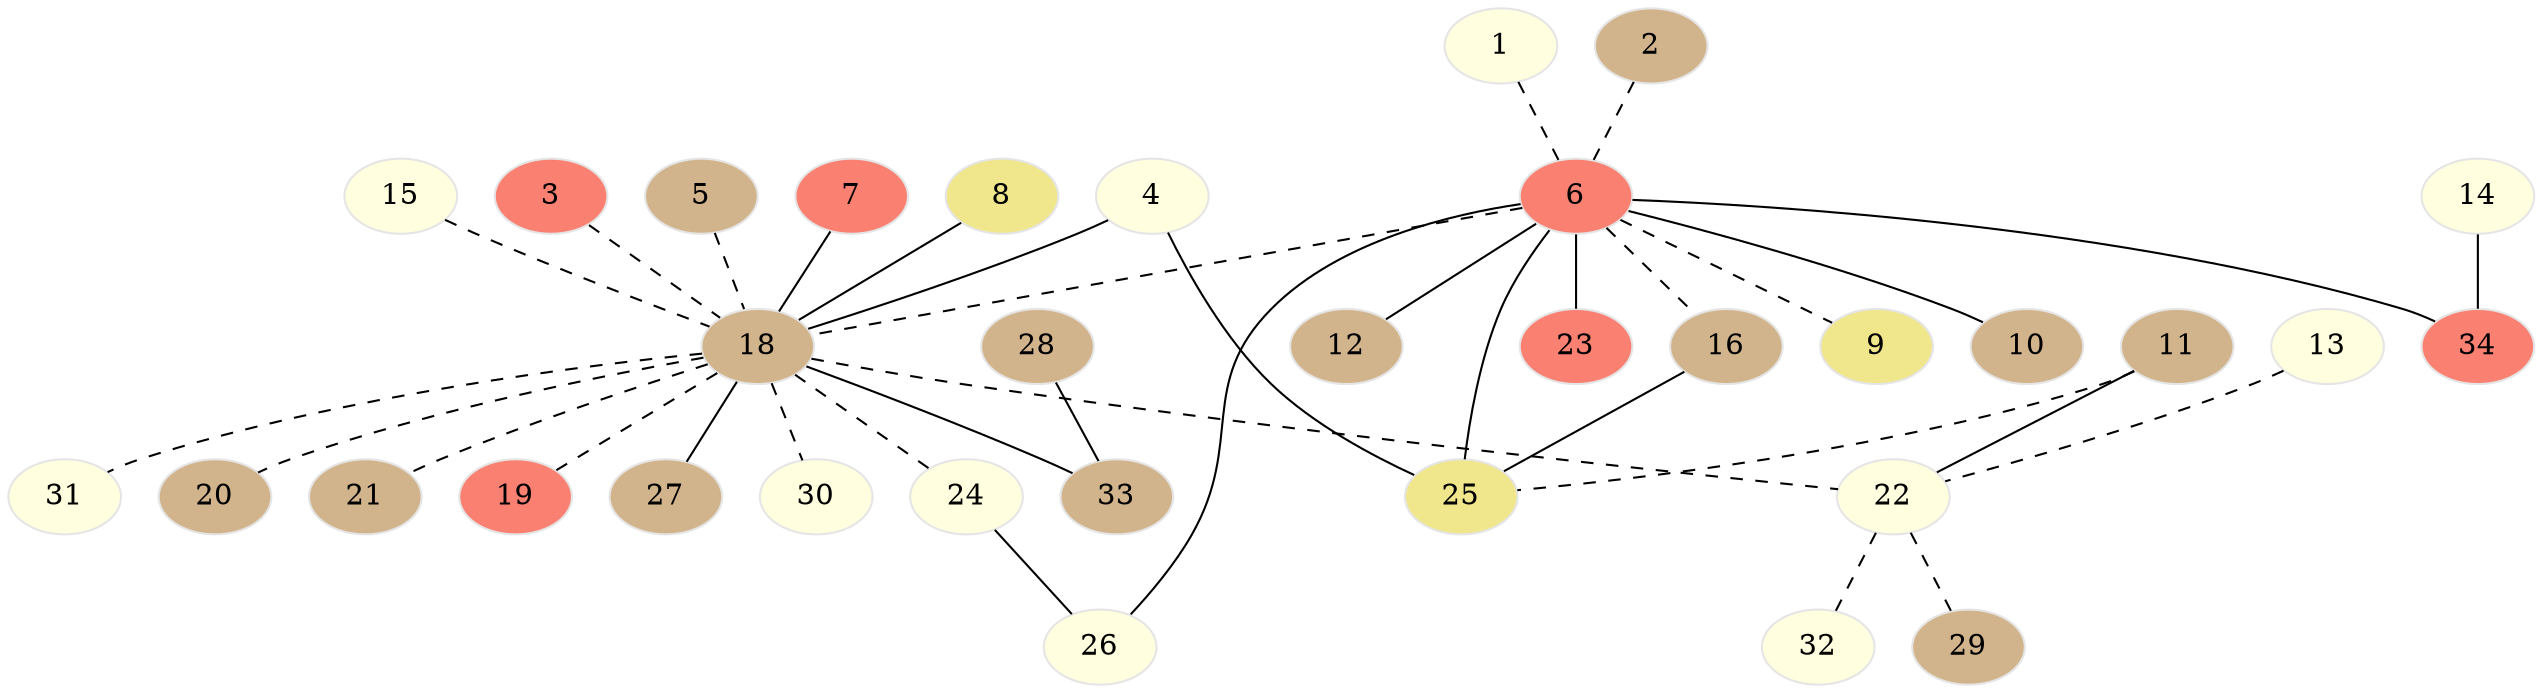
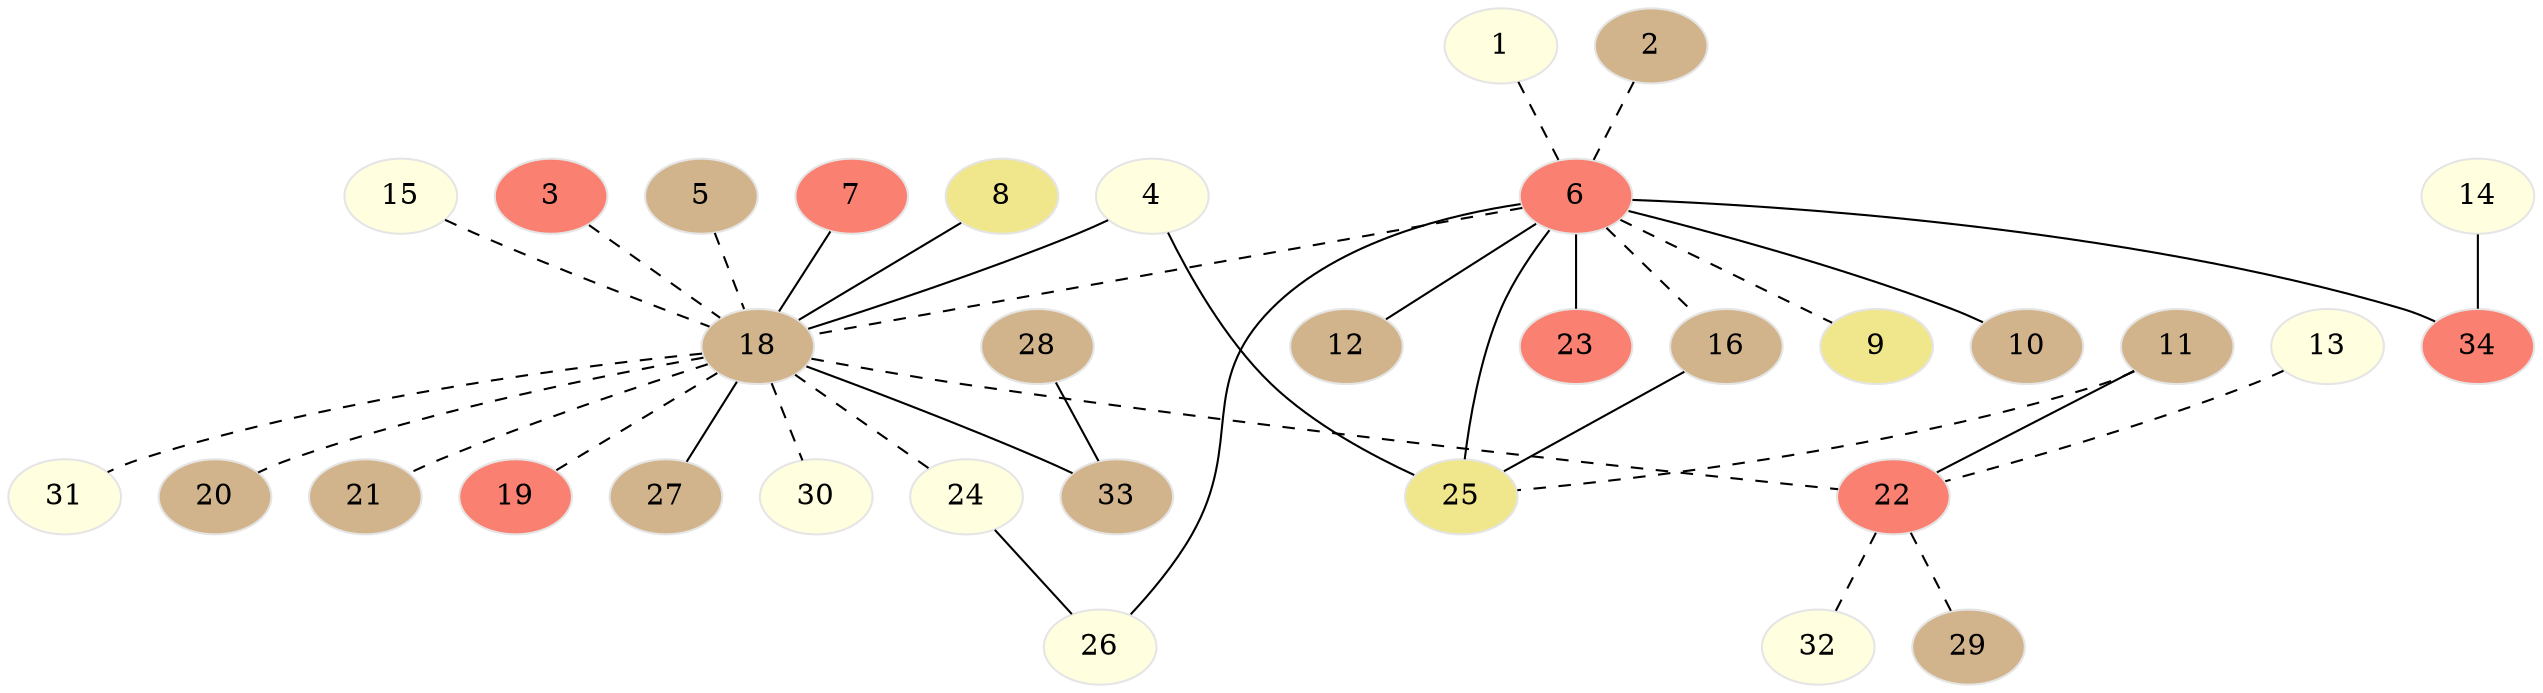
(1893, 497) -> (1893, 497)
